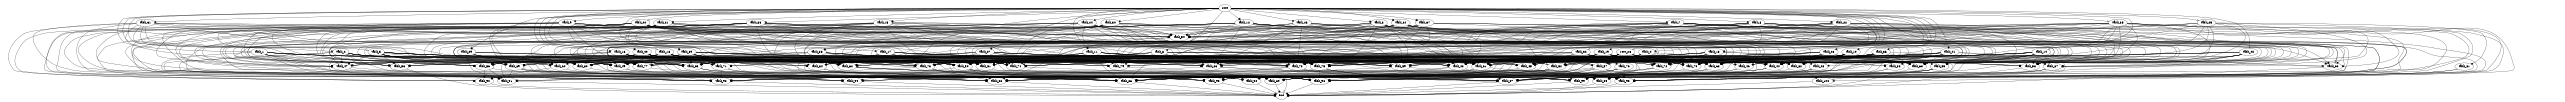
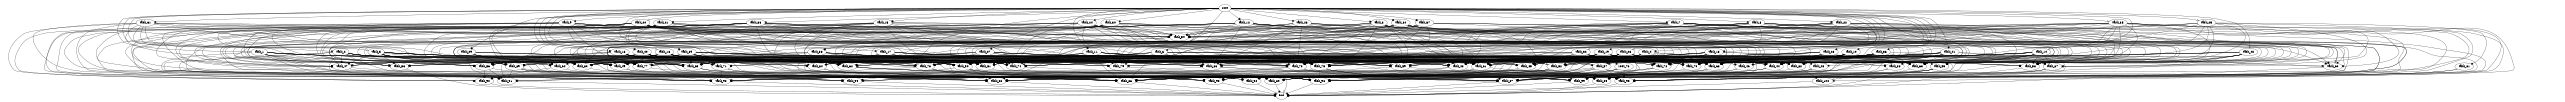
(996, 43) -> (997, 43)
(1688, 43) -> (1850, 56)
(1626, 52) -> (1626, 52)
(1624, 67) -> (1624, 67)
